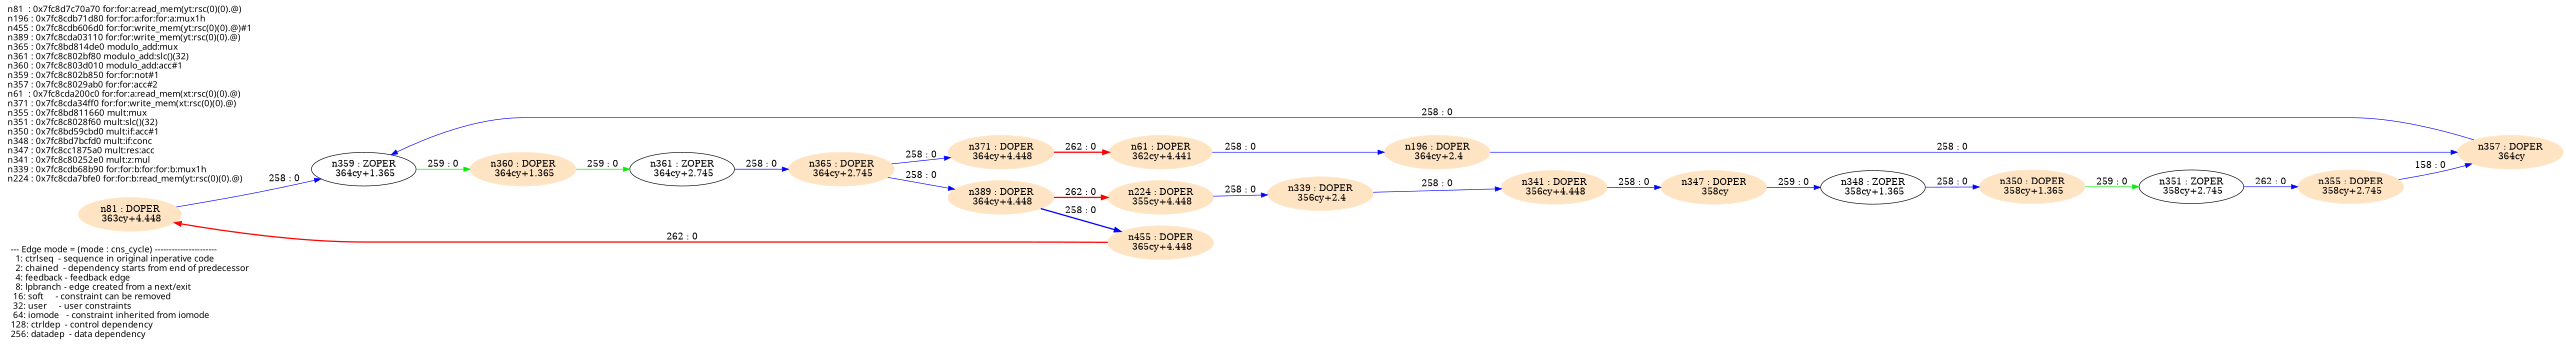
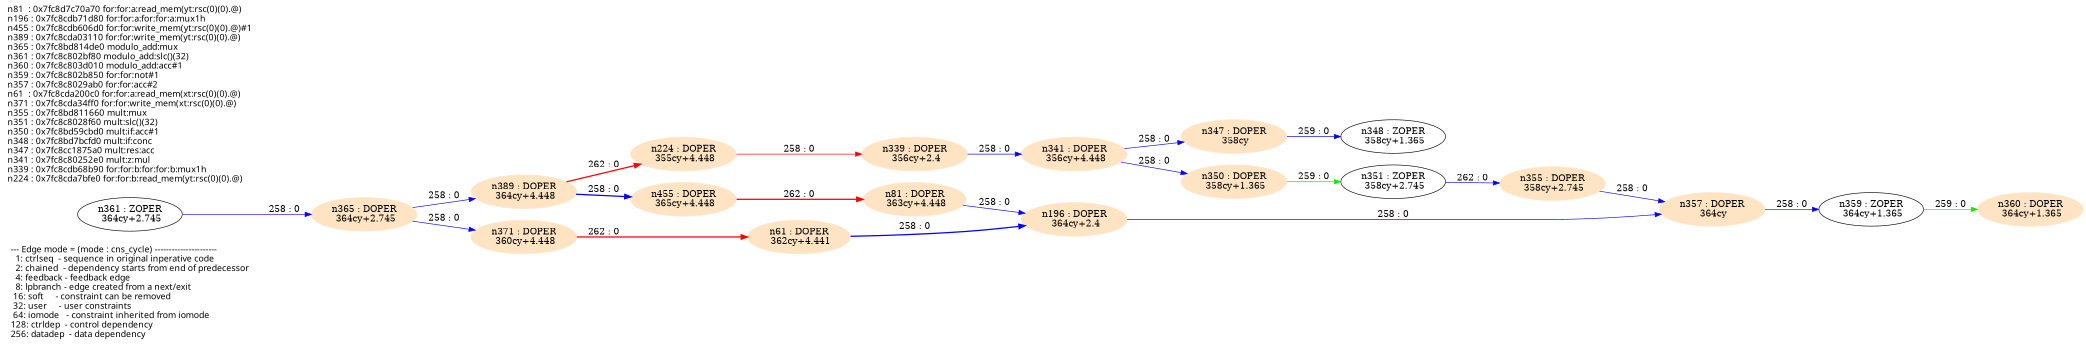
(1001, 152) -> (524, 237)
(1295, 152) -> (935, 233)
(2430, 166) -> (1632, 189)
(600, 169) -> none
(1949, 187) -> (1151, 167)
(246, 195) -> (991, 209)
(1237, 196) -> (796, 154)
